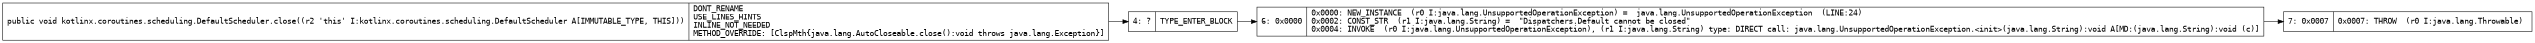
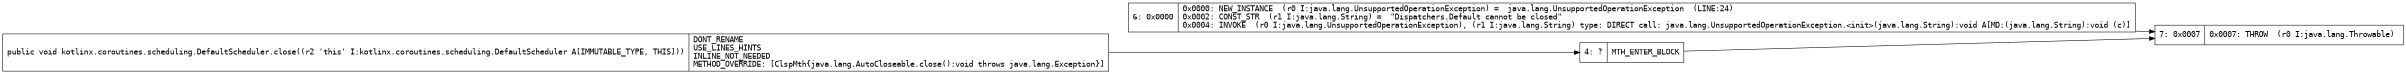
(1197, 21) -> (1645, 52)
(1244, 22) -> (1917, 45)
